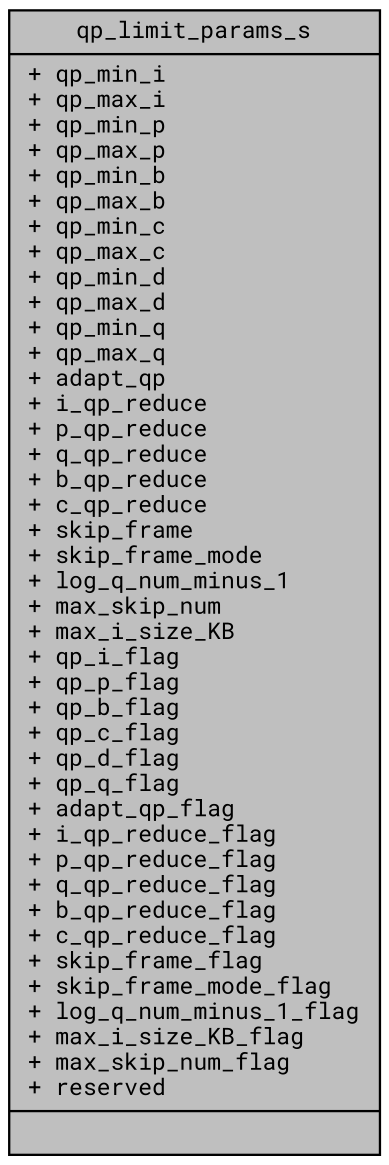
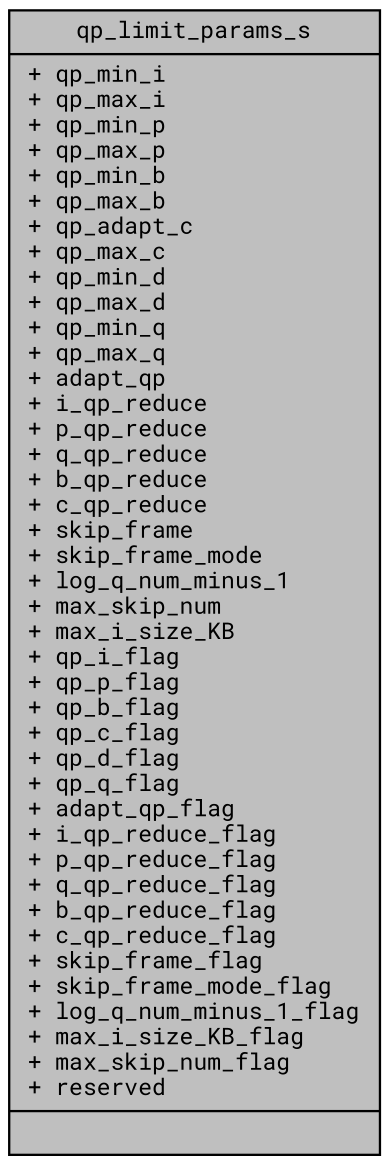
(98, 227) -> (112, 227)
